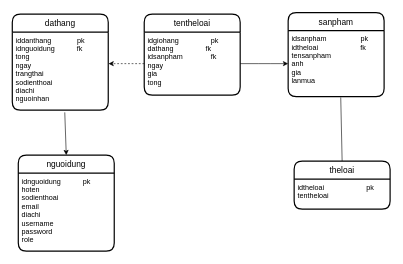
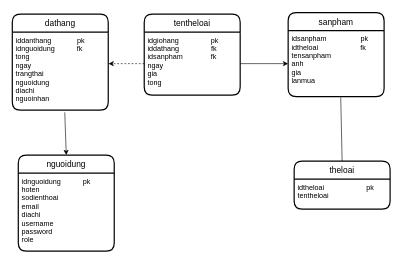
(59, 40) -> (59, 40)
(193, 40) -> (193, 40)
